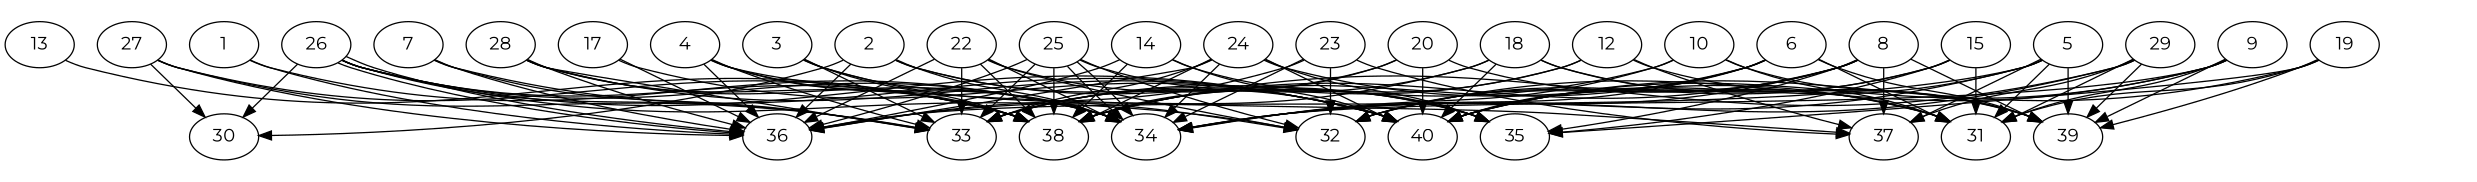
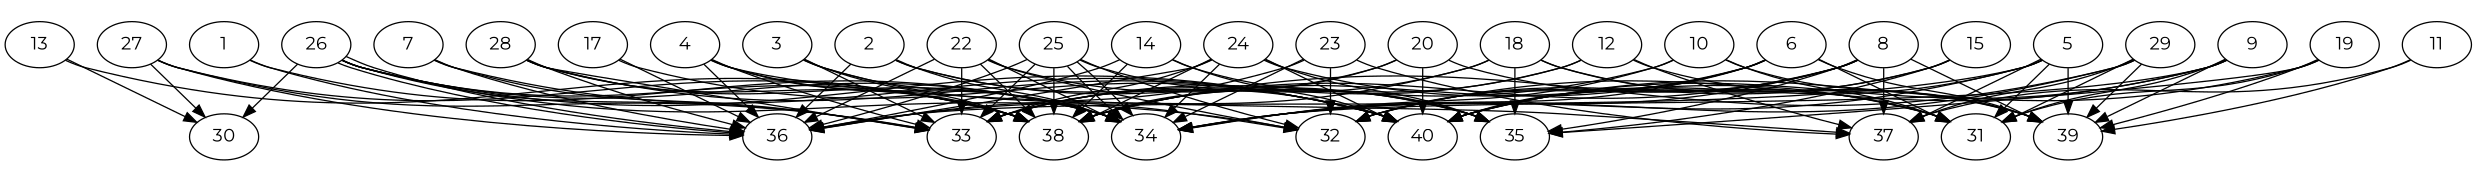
none -> (2437, 45)
(1976, 85) -> none
(1474, 86) -> (1515, 85)
(459, 127) -> (126, 88)
